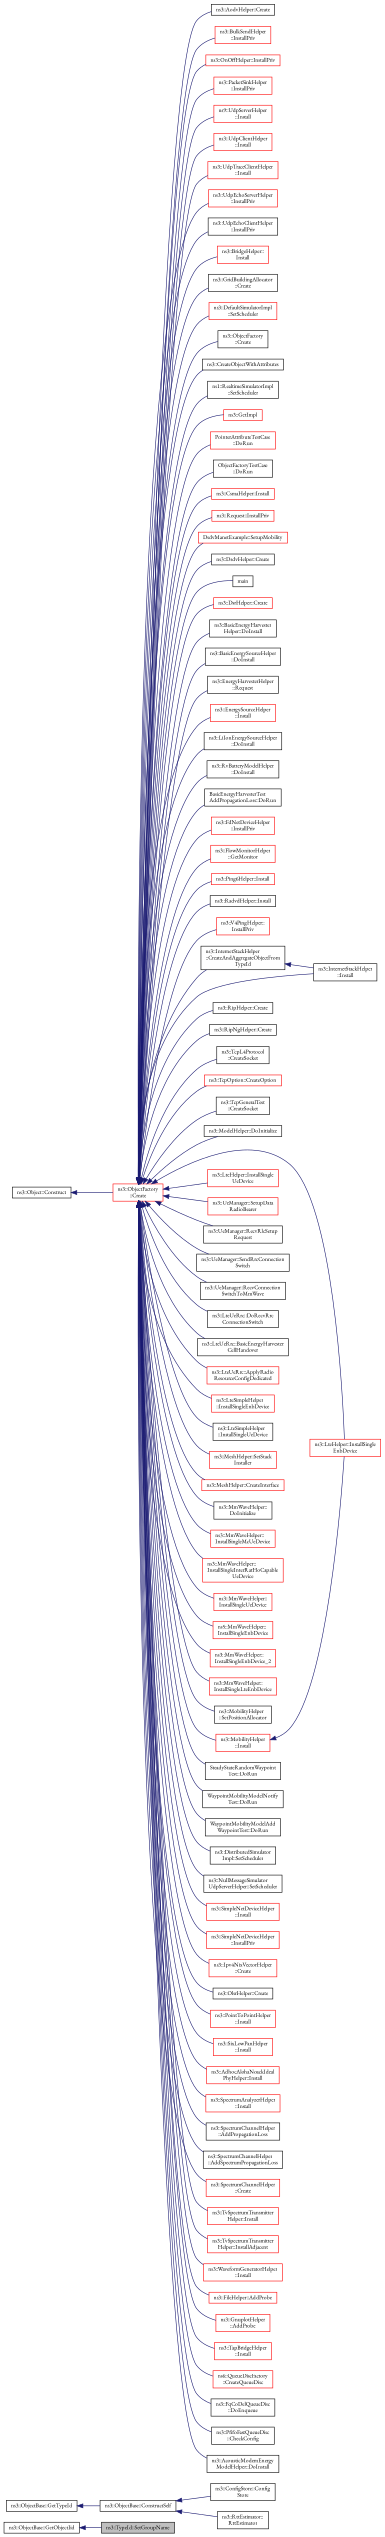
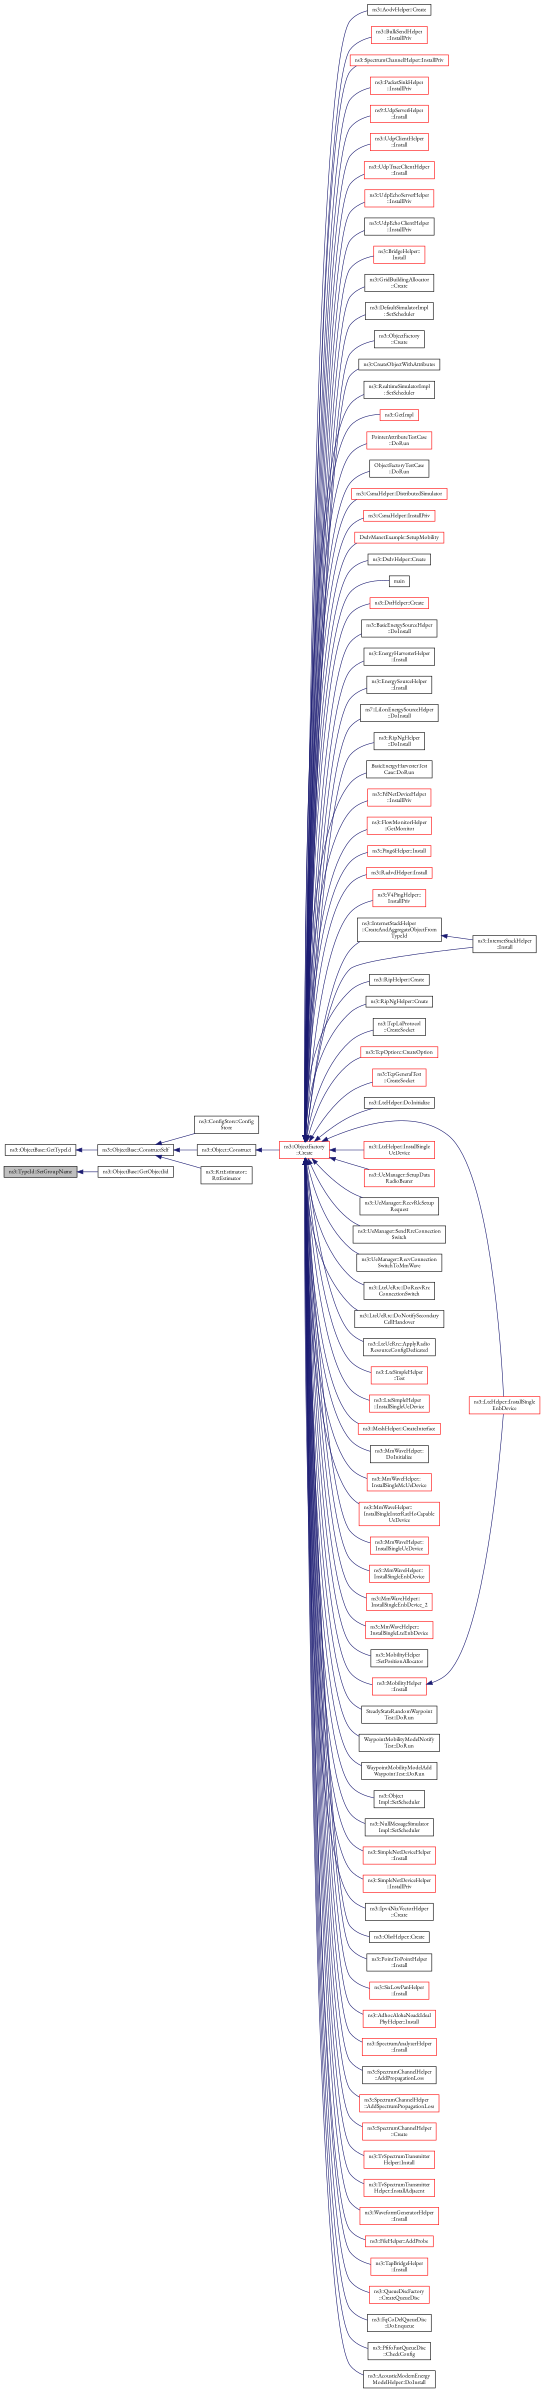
(243, 60) -> (399, 60)
(243, 311) -> (399, 311)
(243, 390) -> (399, 390)
(243, 494) -> (399, 494)
(243, 516) -> (399, 516)
(243, 628) -> none
(243, 685) -> (399, 657)
(243, 713) -> (399, 685)
(243, 741) -> (399, 713)
(243, 769) -> (399, 741)
(243, 798) -> (399, 769)
(243, 901) -> (399, 873)
(243, 1106) -> (399, 1078)
(243, 1131) -> (399, 1103)
none -> (188, 1150)
(243, 1347) -> (399, 1319)
(243, 1375) -> (399, 1347)
(243, 1404) -> (399, 1375)
(243, 1432) -> (399, 1404)
(243, 1460) -> none
(243, 1856) -> (399, 1799)
(243, 1884) -> (399, 1827)
(243, 1968) -> (399, 1912)
(243, 2019) -> (399, 1962)
(243, 2160) -> (399, 2103)
(243, 2323) -> none
(243, 2379) -> (399, 2295)
(93, 2528) -> (90, 1172)
